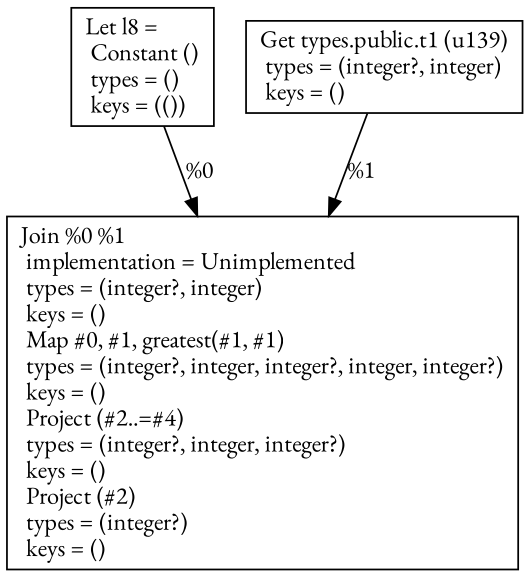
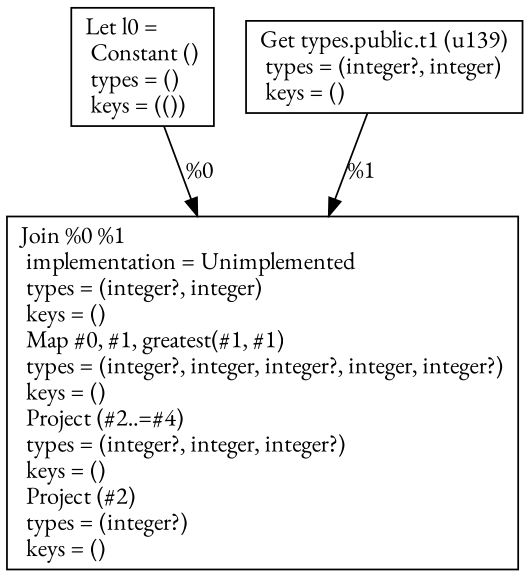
(143, 67) -> (143, 67)
